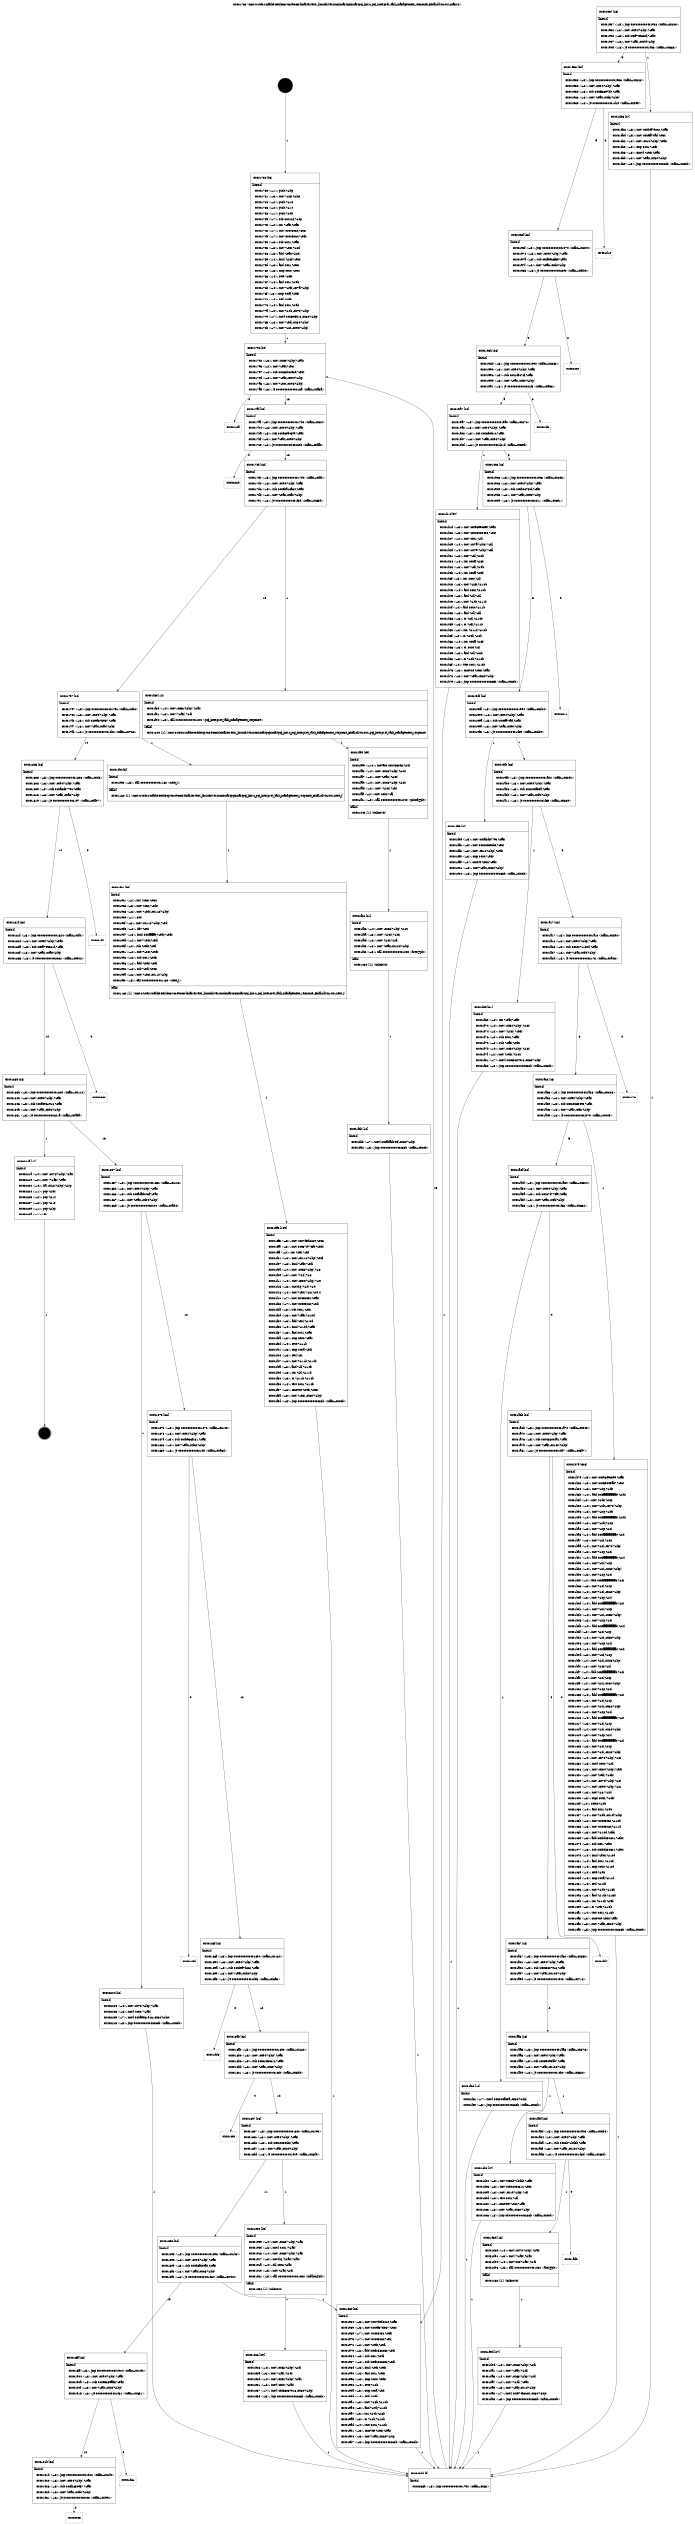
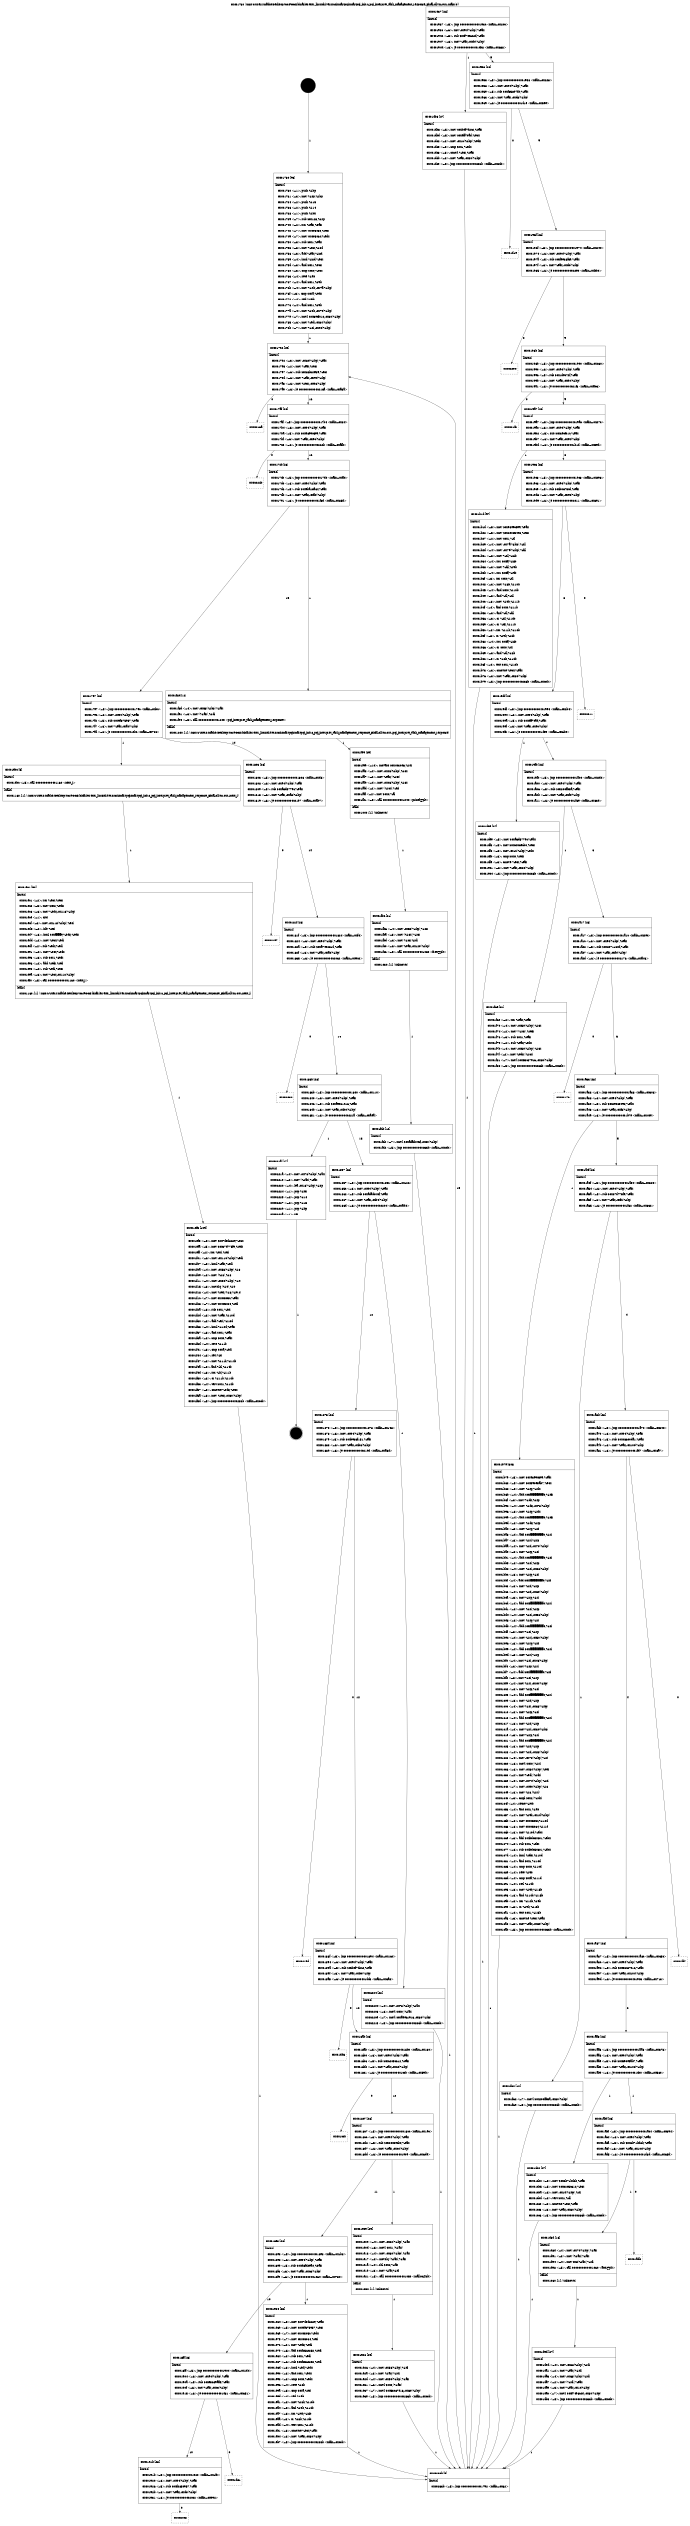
(442, 1506) -> (473, 1577)
